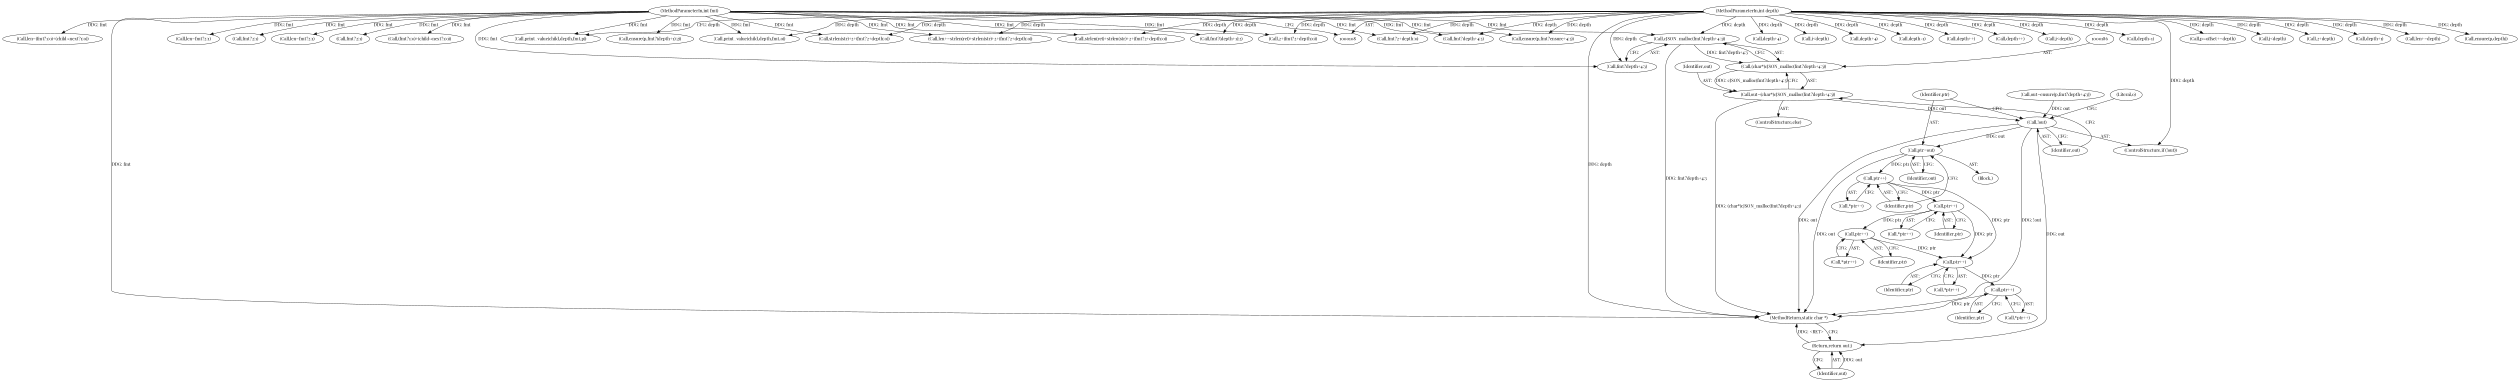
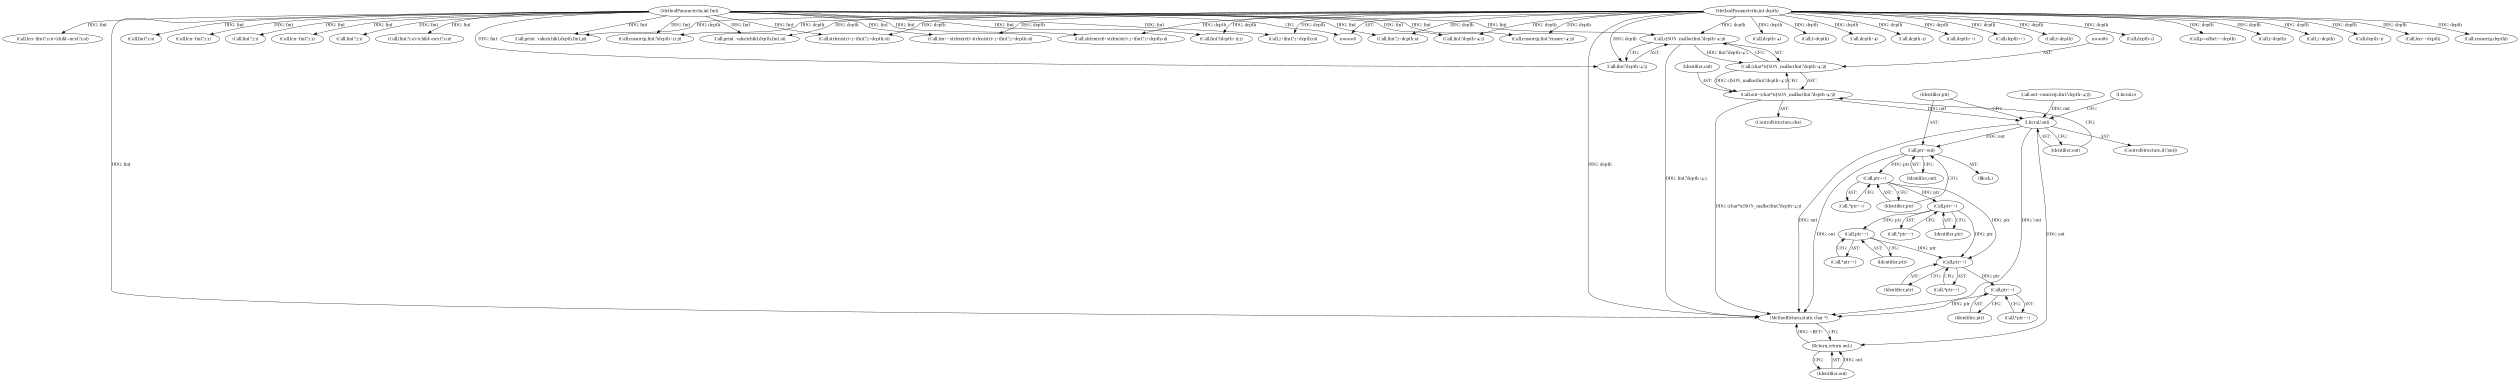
(2040, 18) -> (1192, 15)
(708, 25) -> (708, 25)
none -> (141, 39)
(2037, 123) -> (2037, 123)
